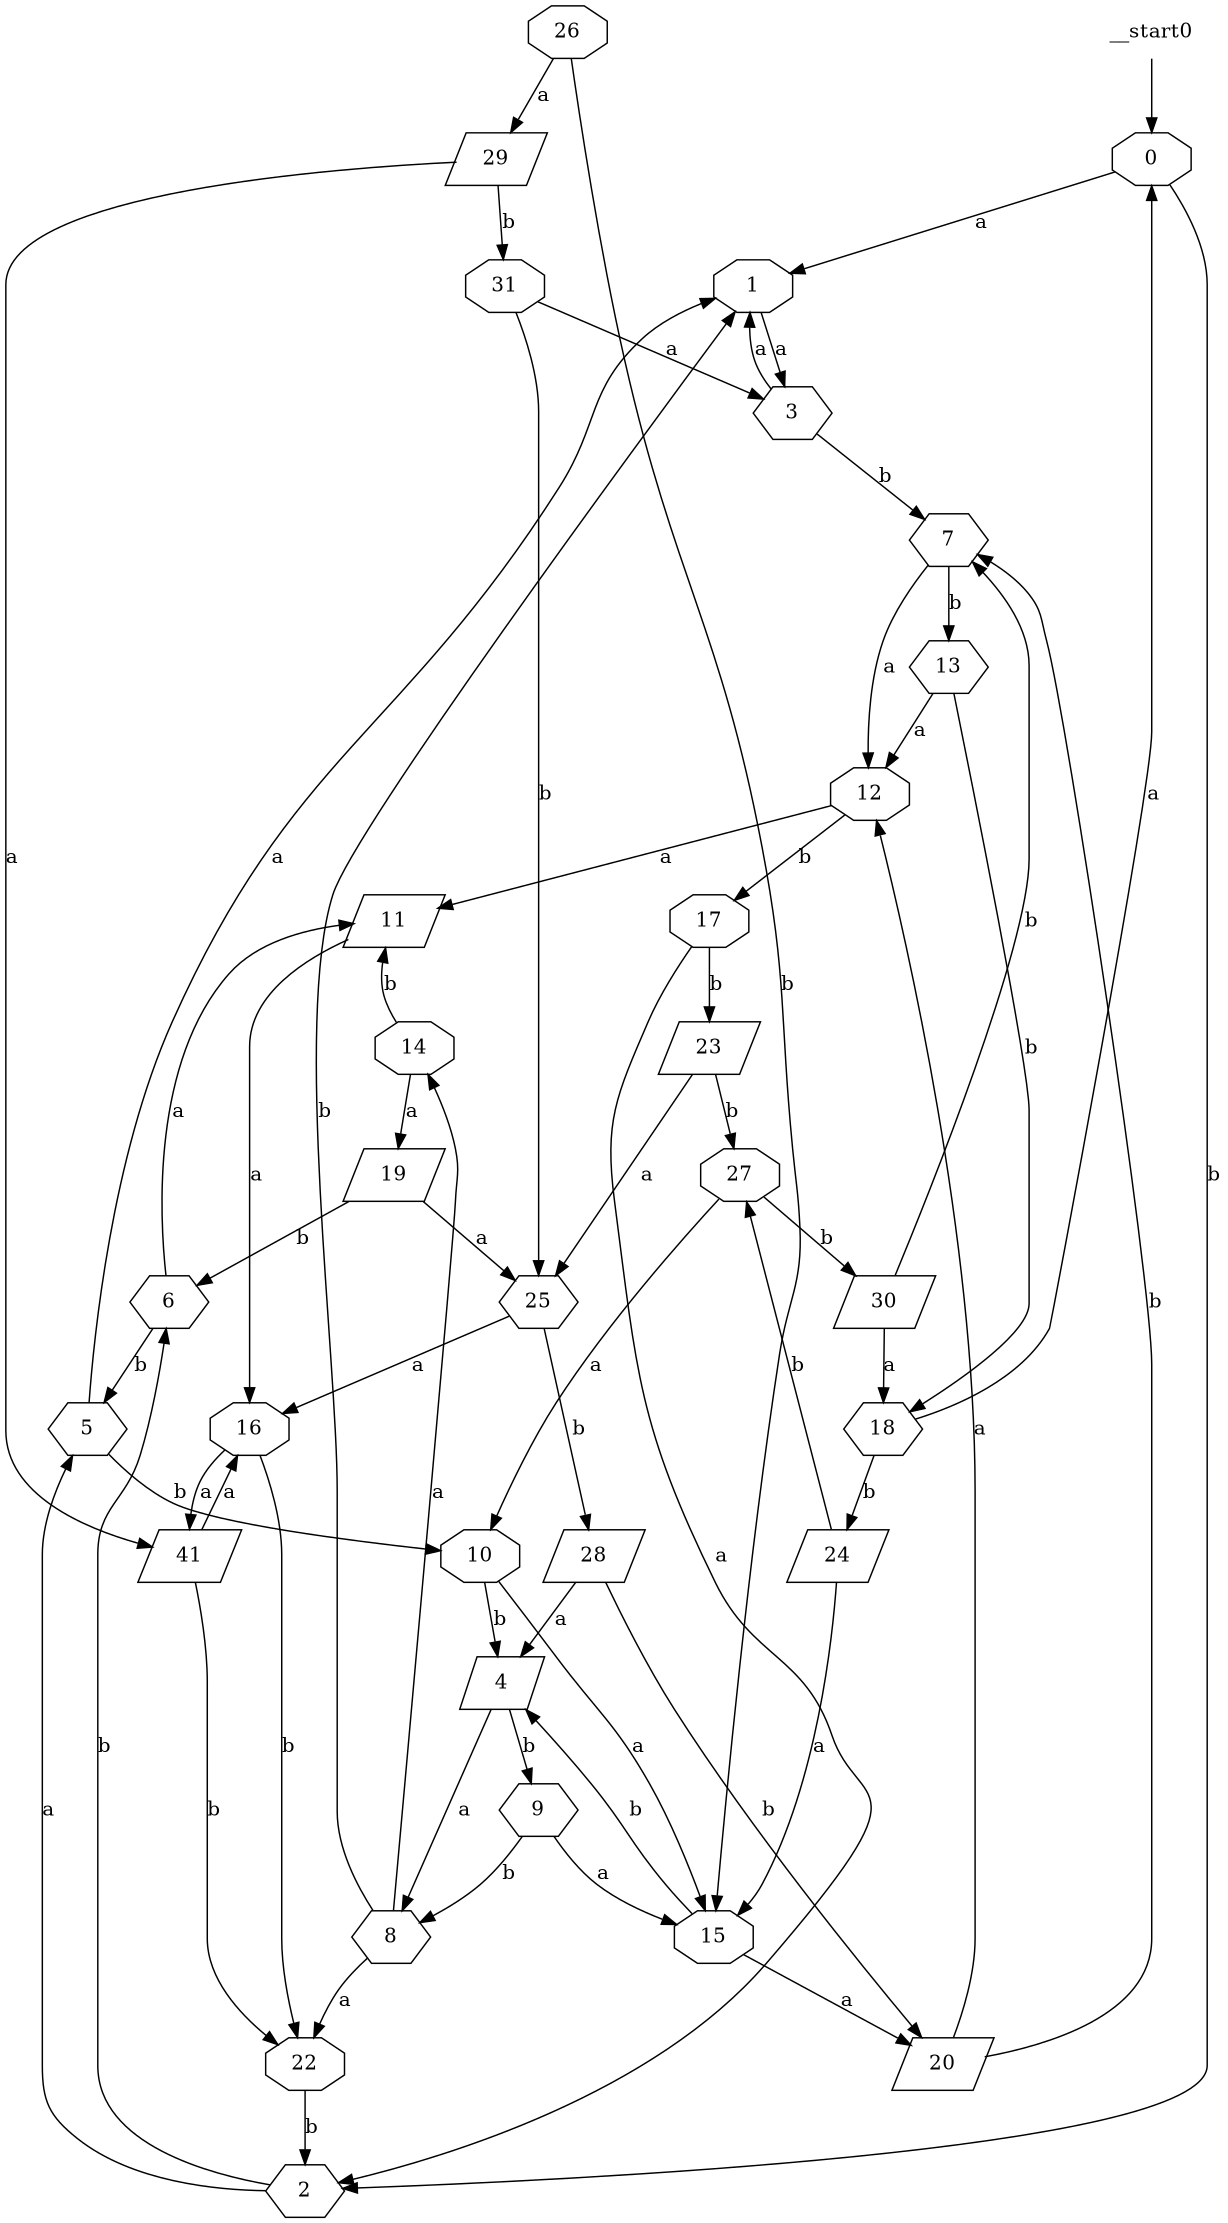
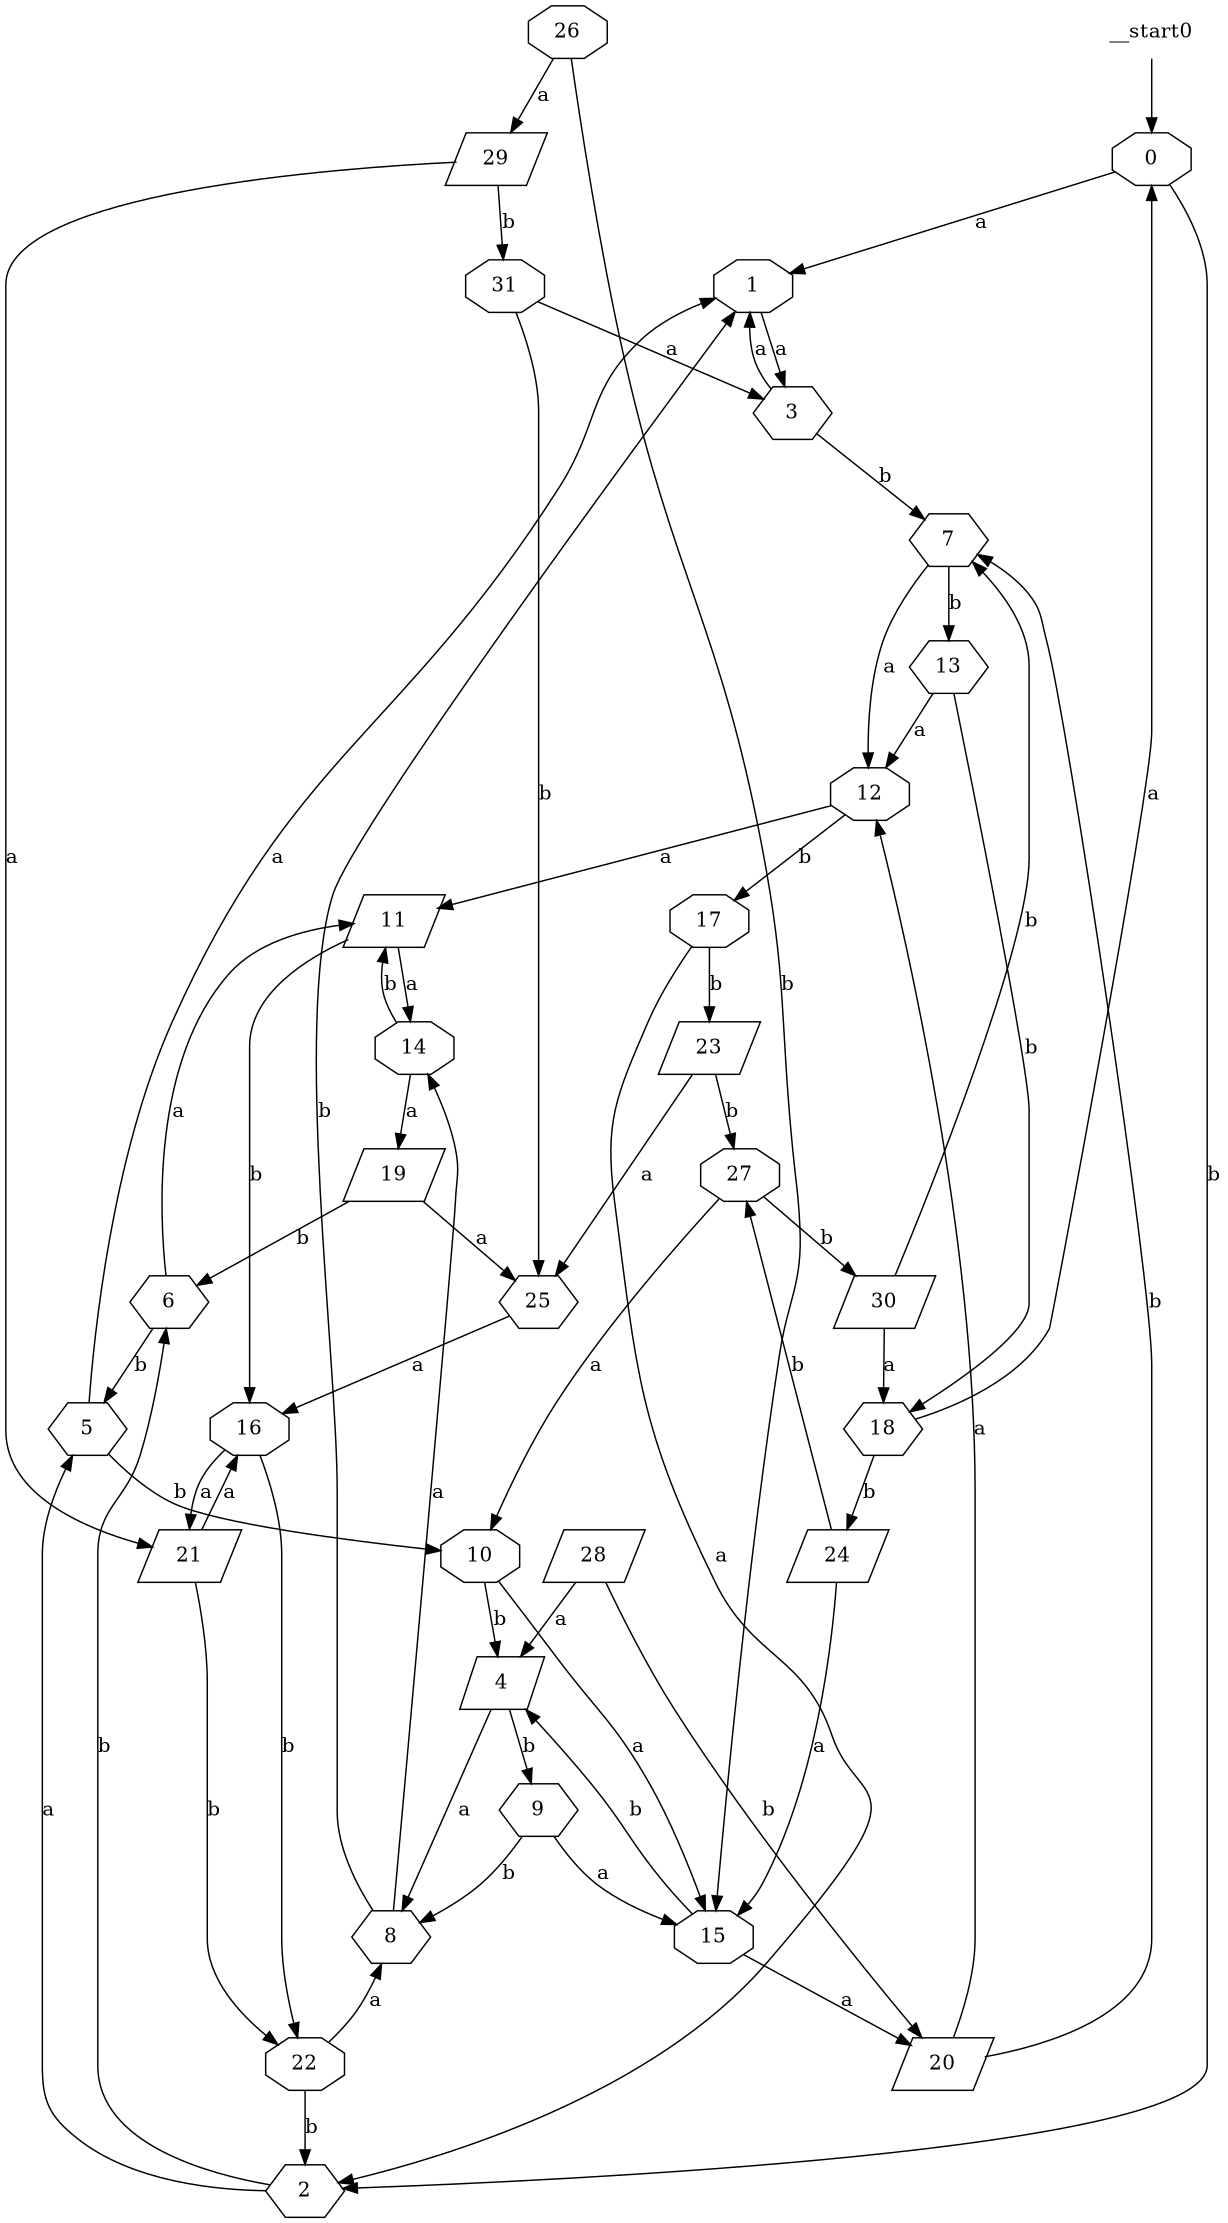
none -> (403, 977)
(257, 1175) -> (257, 1175)
(565, 1422) -> none
(190, 1556) -> (190, 1556)
(340, 1988) -> (356, 2012)
